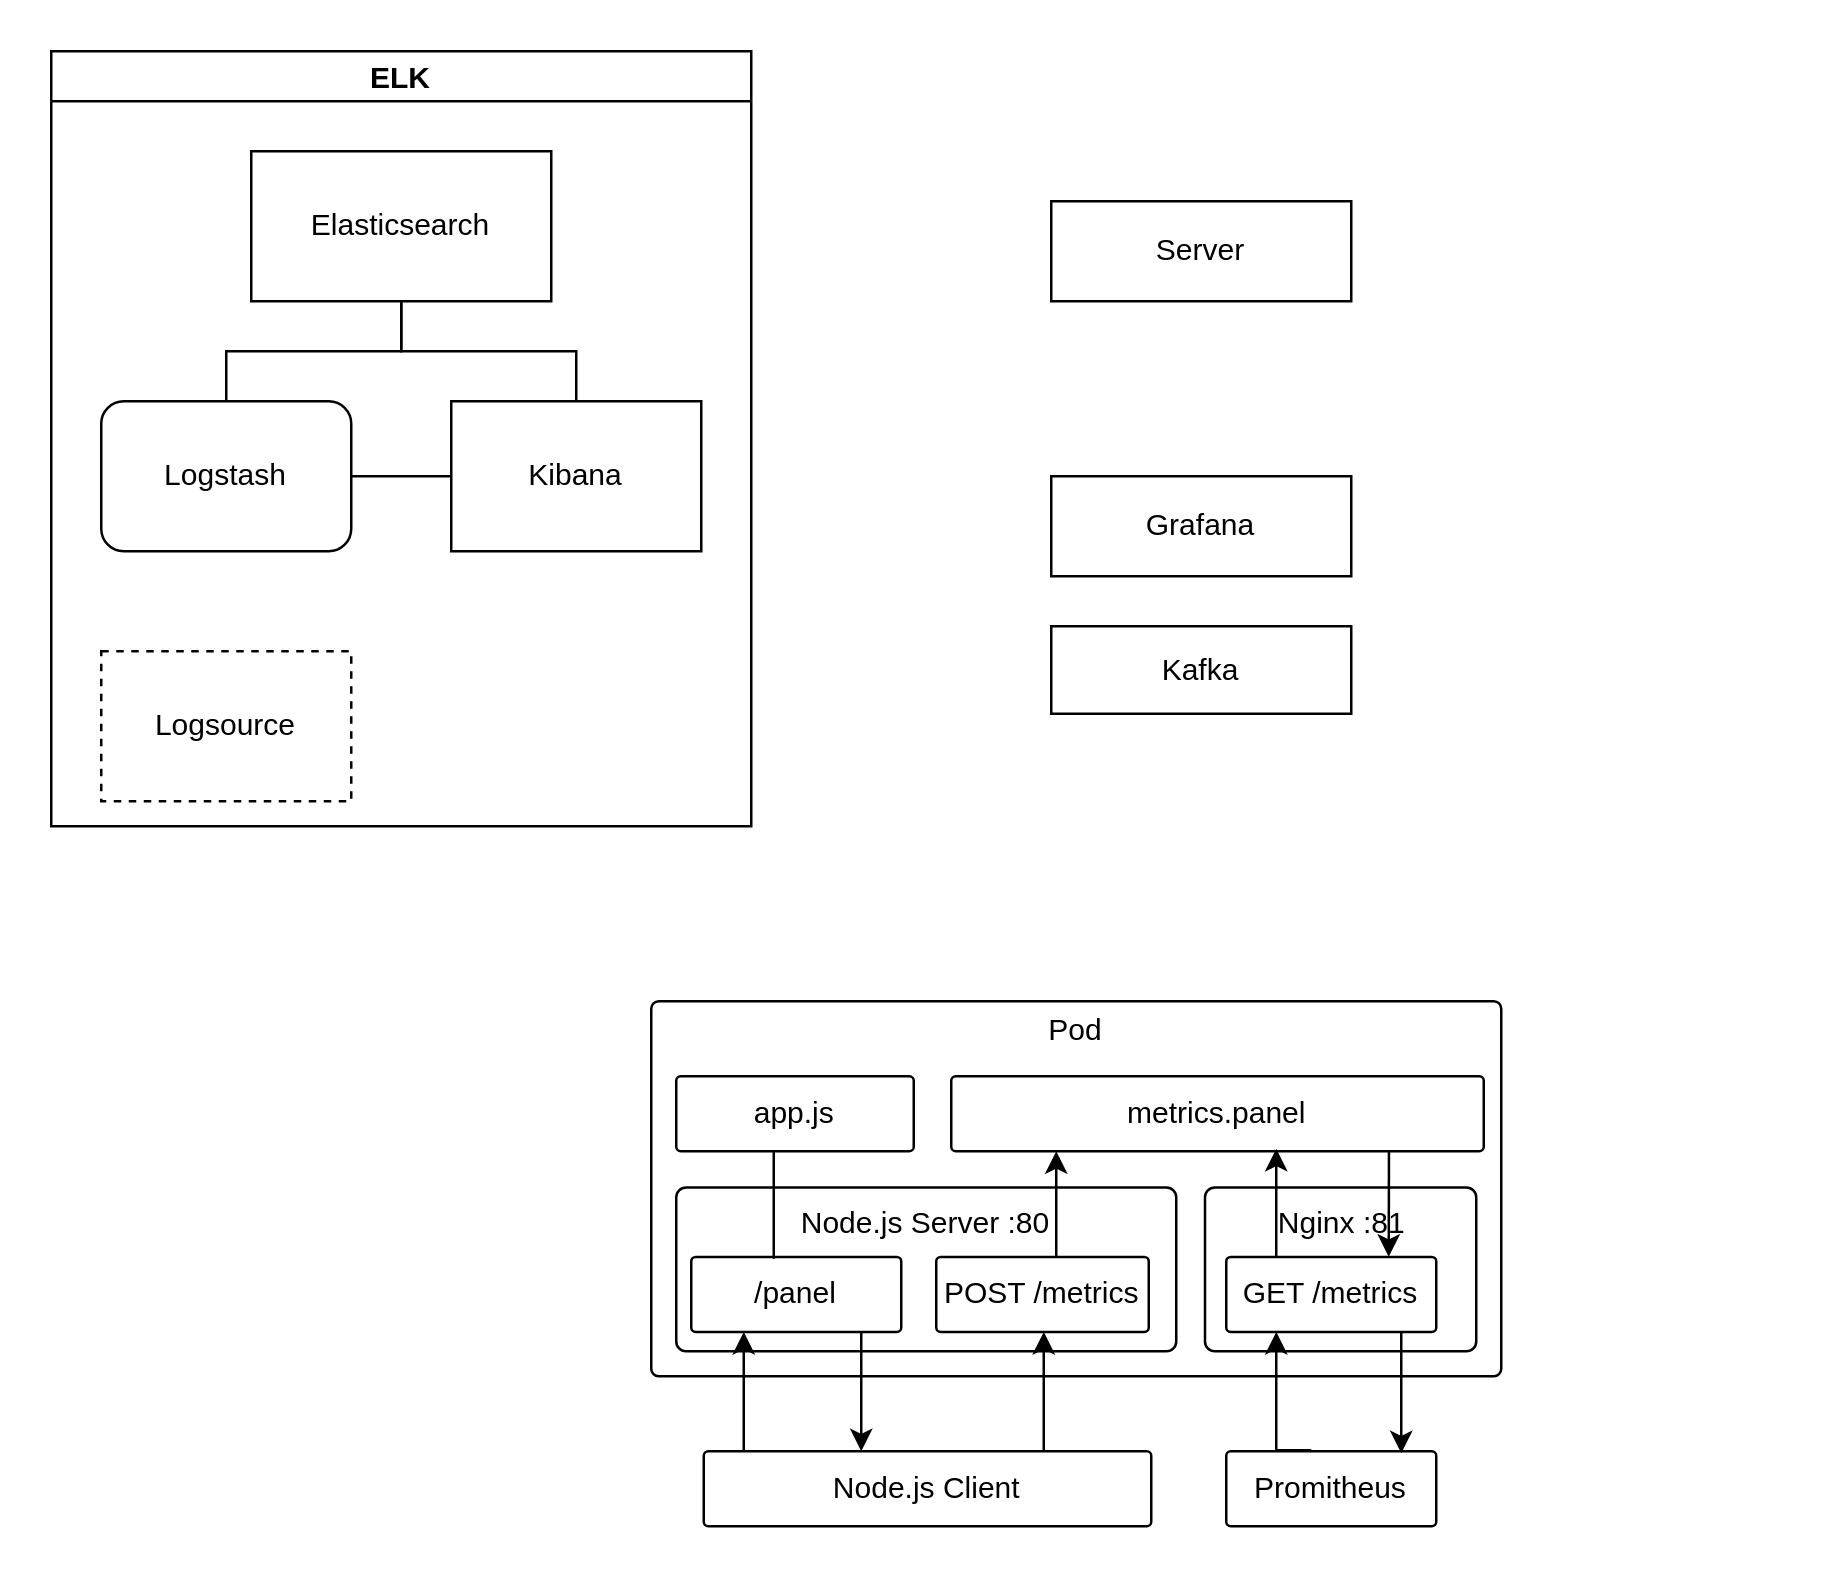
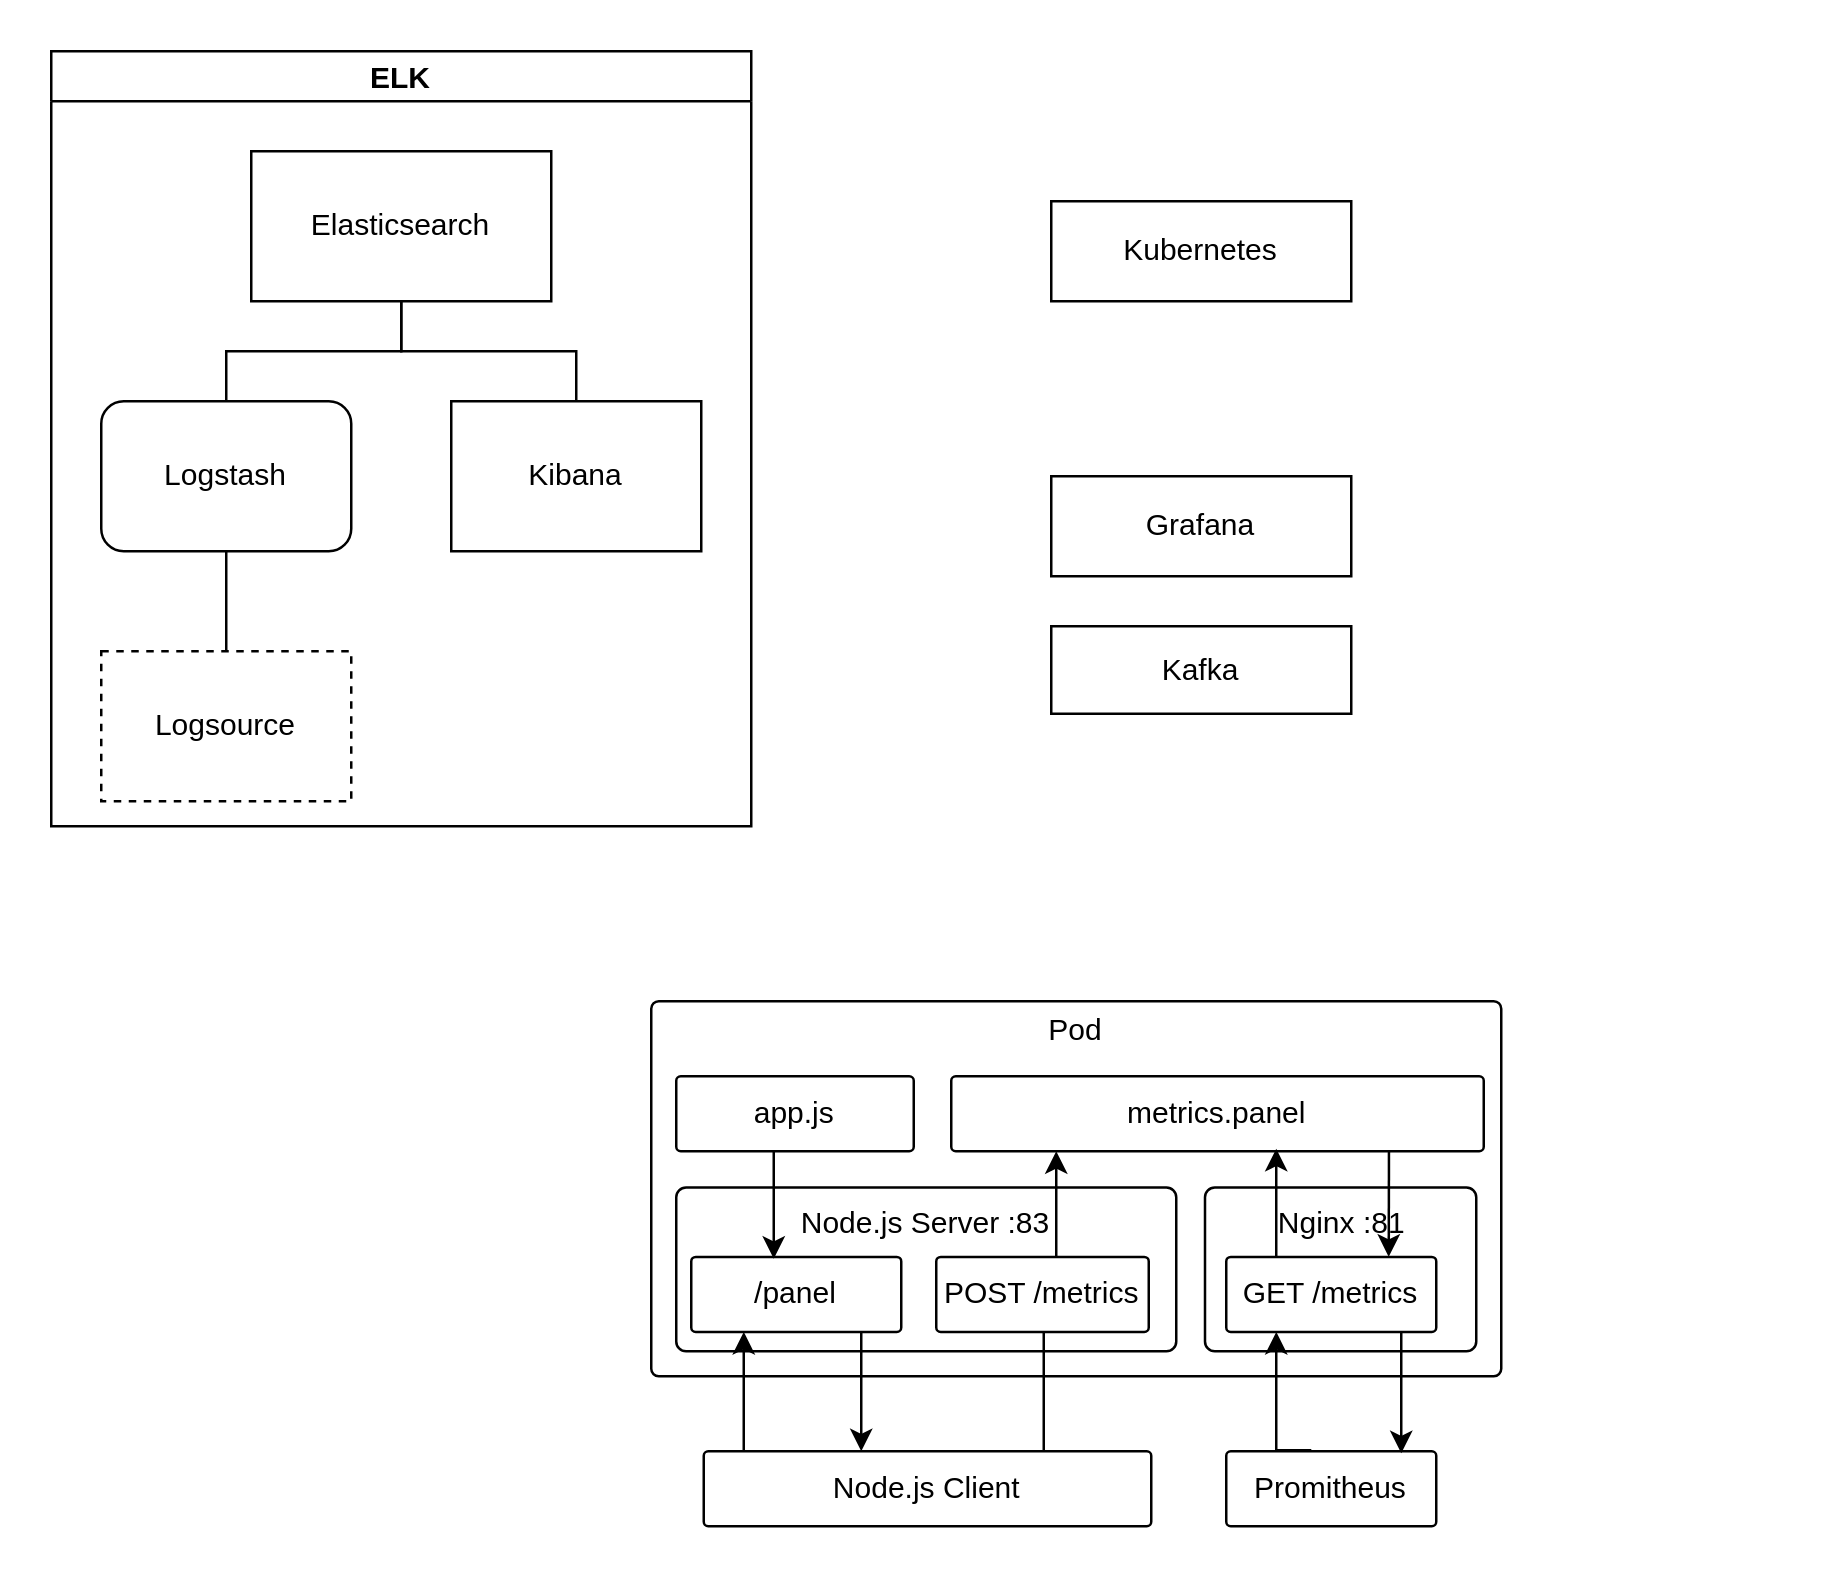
(1201, 251) -> (1201, 251)
(401, 476) -> (226, 601)
(926, 1224) -> (926, 1224)
(774, 1248) -> (774, 1240)
(1044, 1350) -> (1044, 1342)
